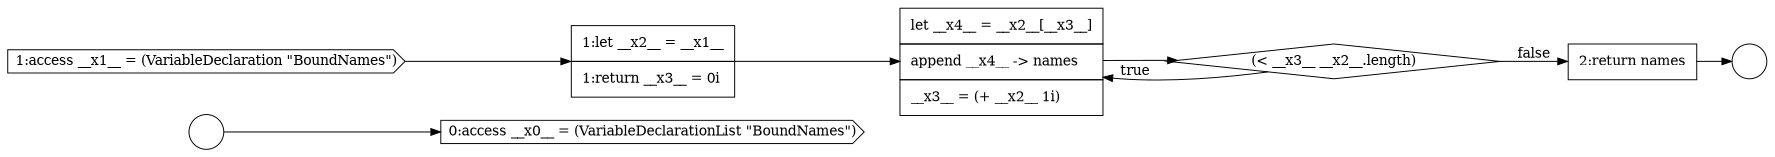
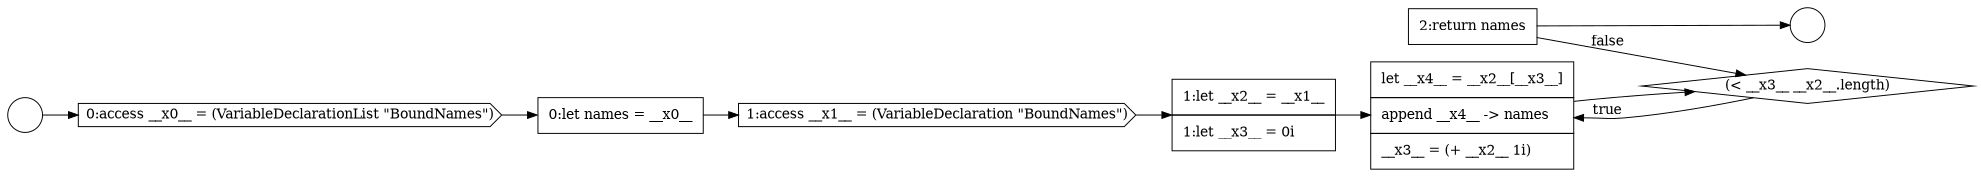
(1529, 61) -> (1636, 55)
(651, 79) -> (1239, 132)
none -> (620, 115)
